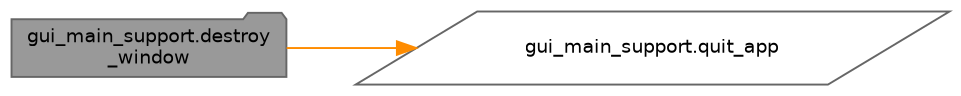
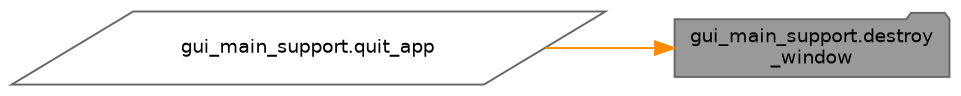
(342, 48) -> (600, 48)
